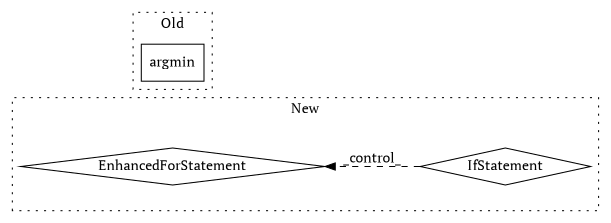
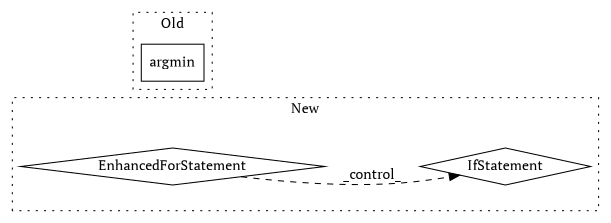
(378, 166) -> (345, 184)
